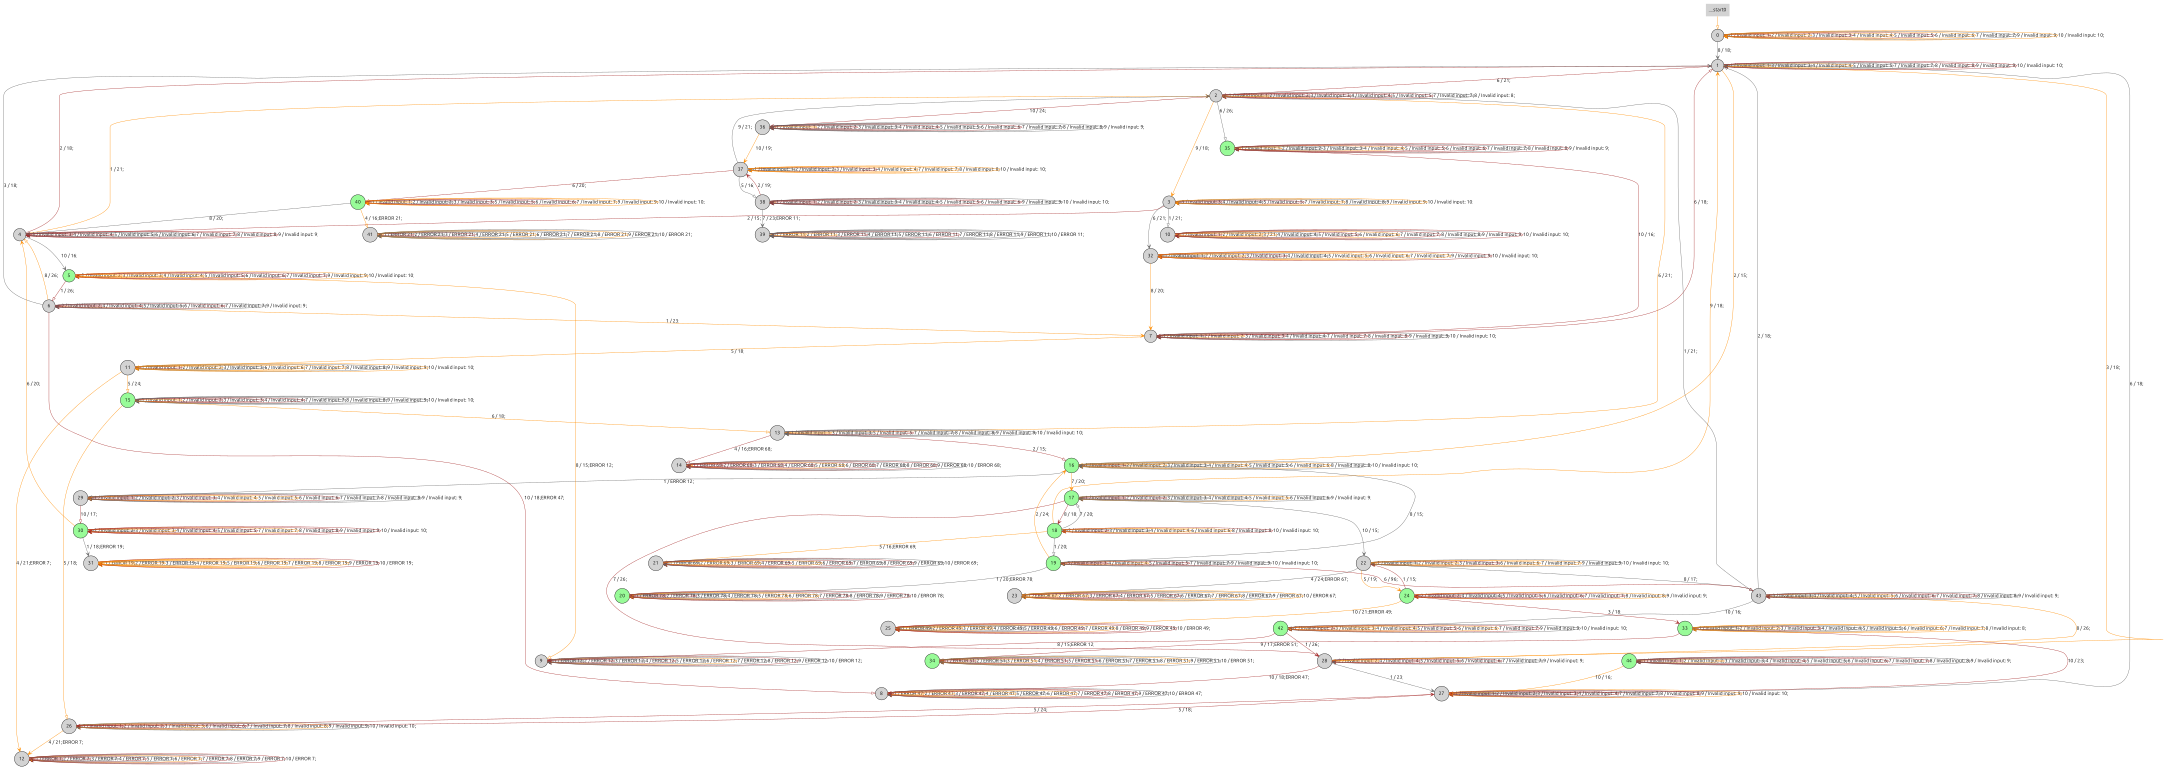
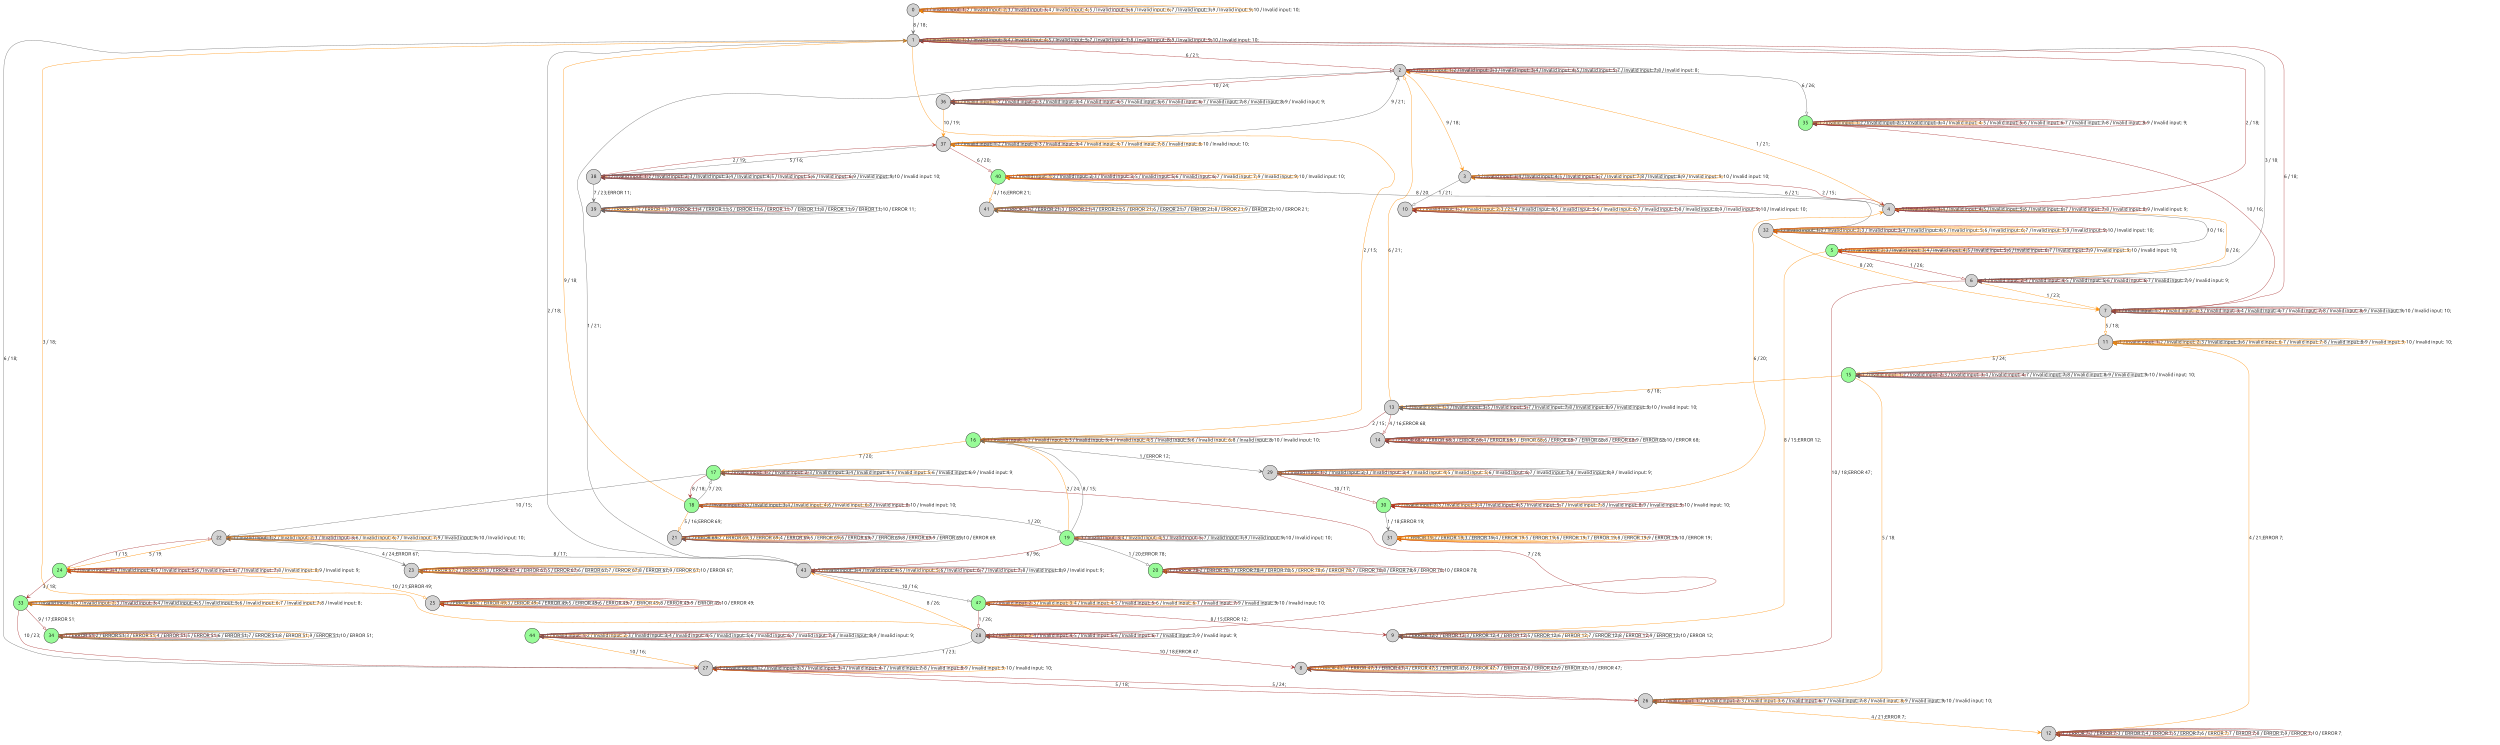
(1718, 10) -> none
(2106, 613) -> (43, 367)
